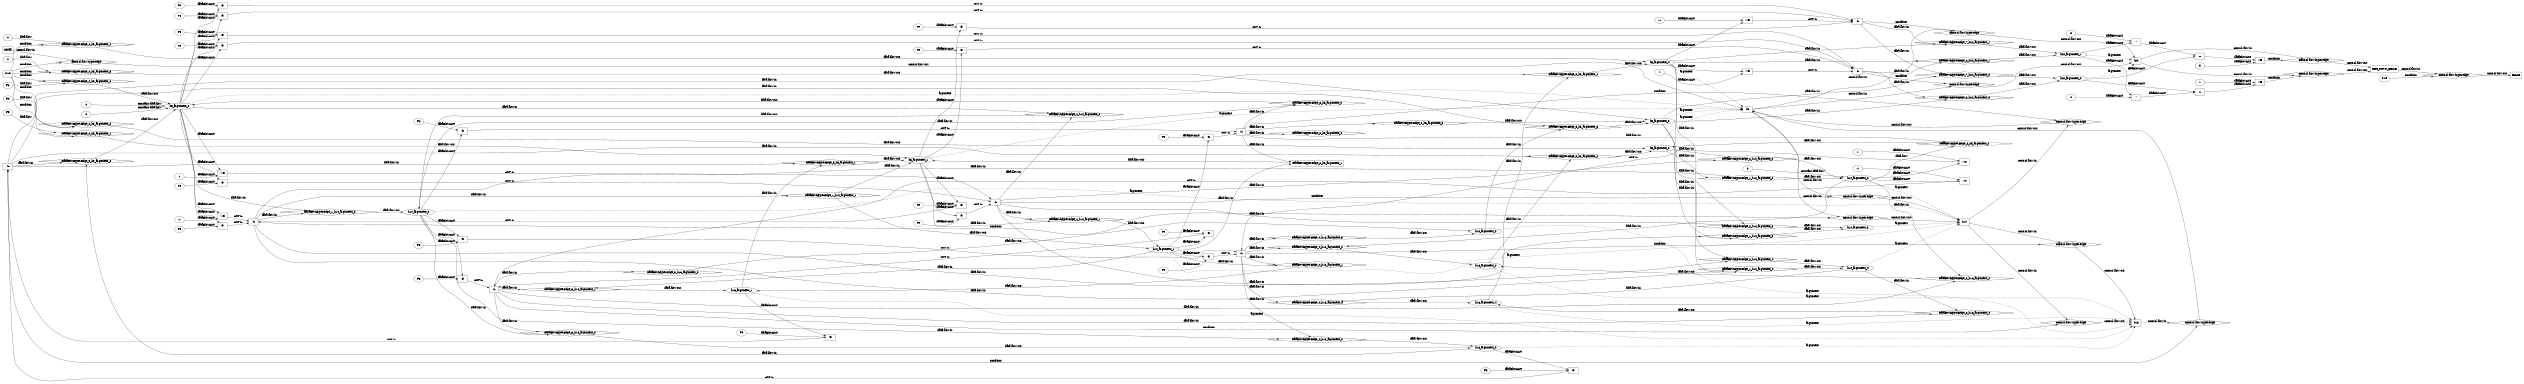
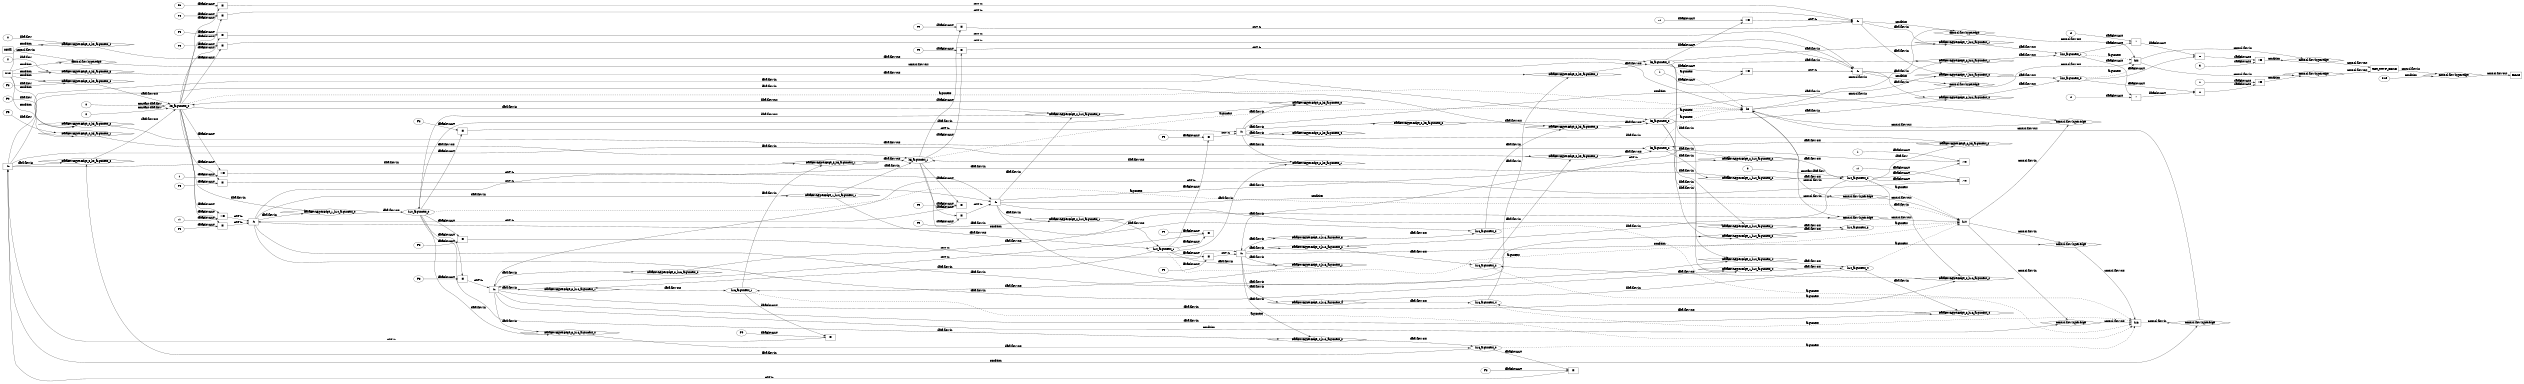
(1317, 163) -> (1317, 163)
